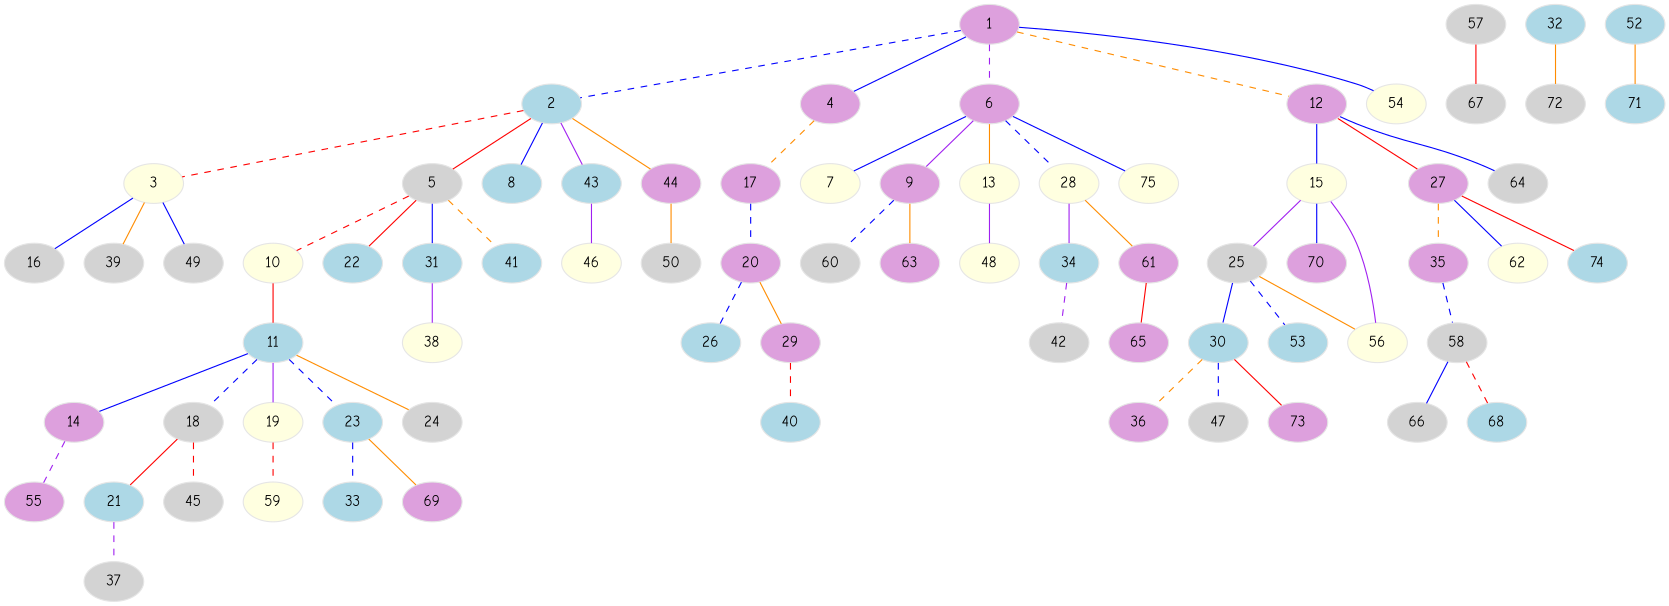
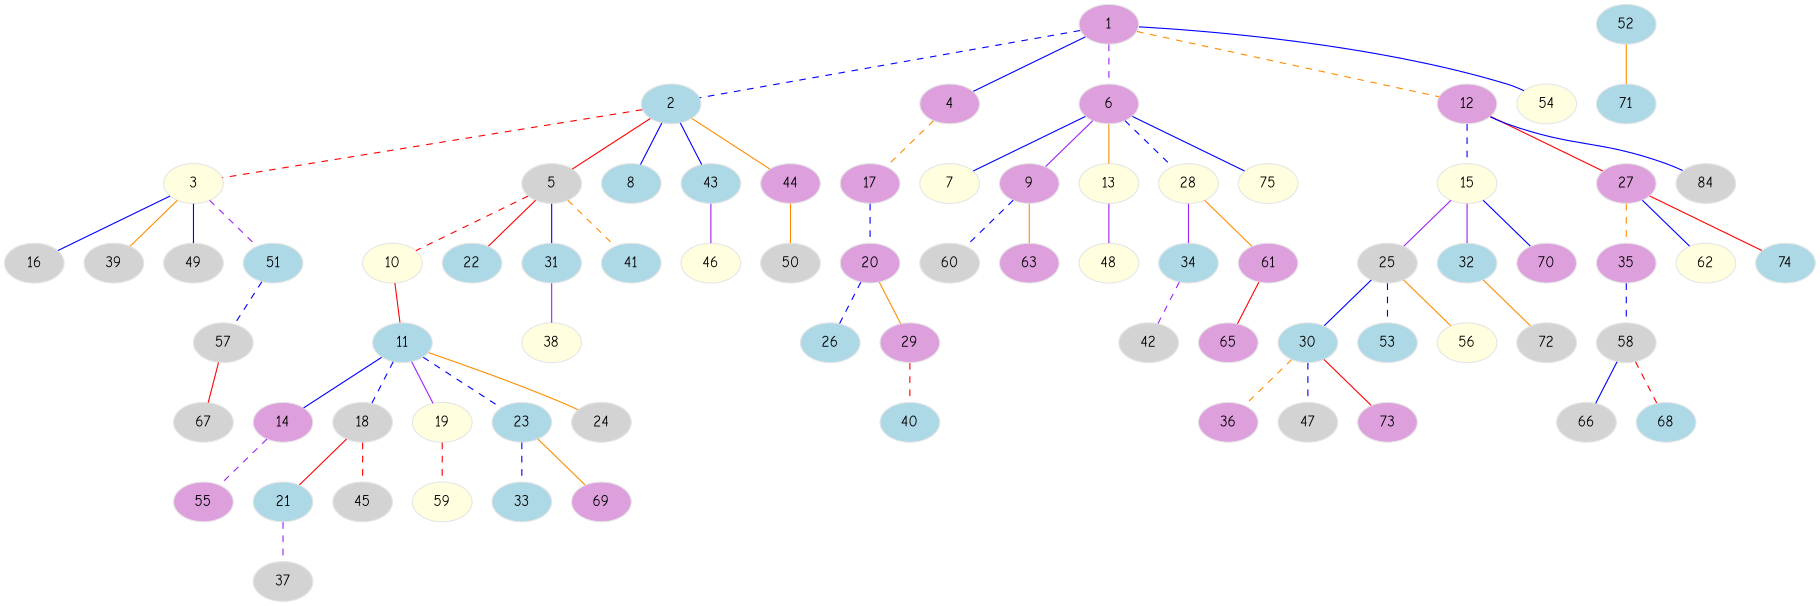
(572, 144) -> (691, 144)
(1317, 144) -> (1467, 144)
(1518, 184) -> (1706, 184)
(1362, 259) -> (1467, 223)
none -> (273, 263)
